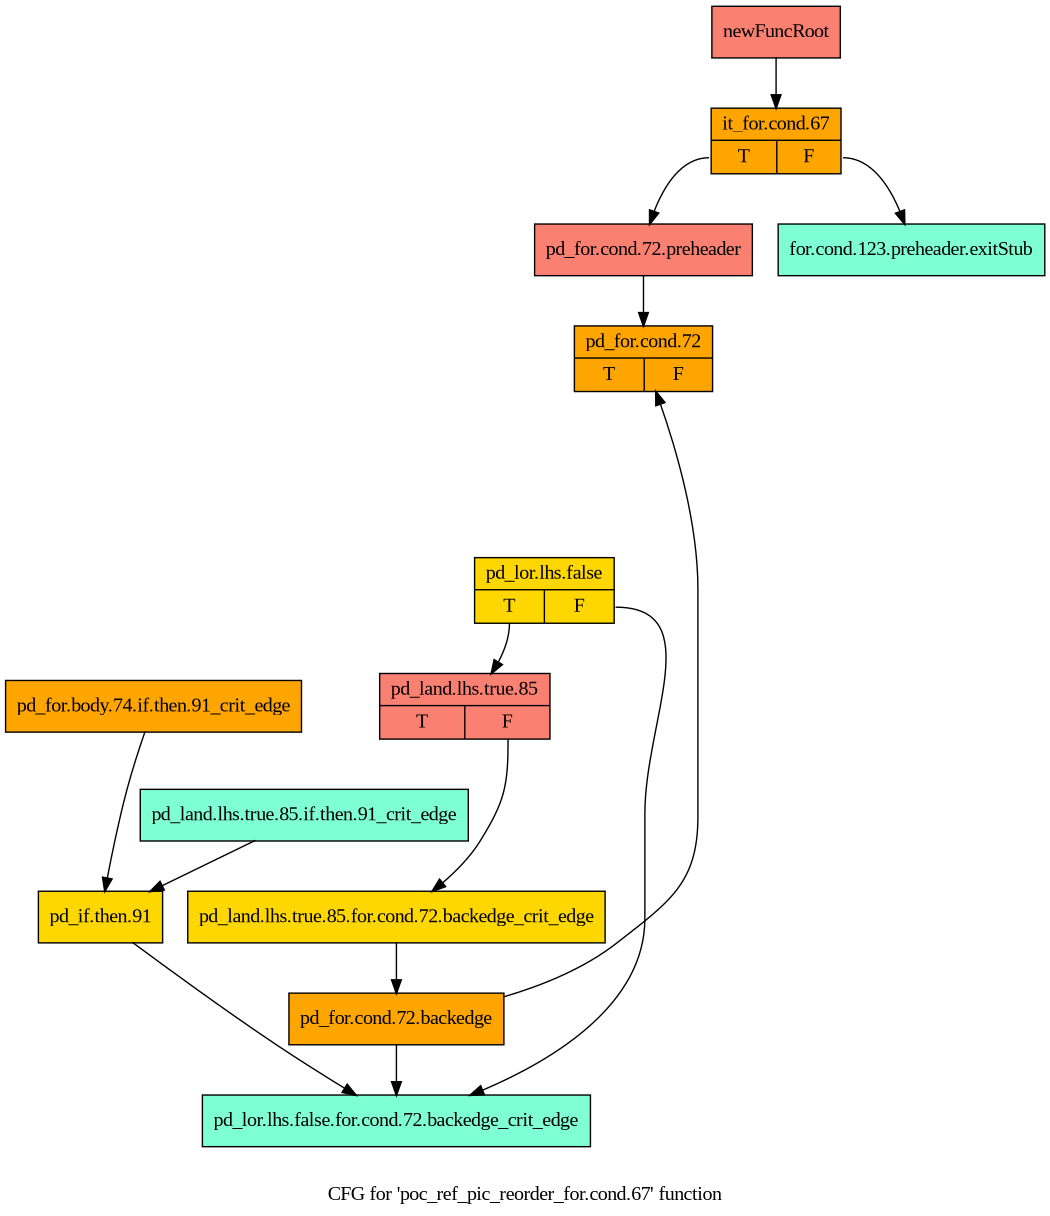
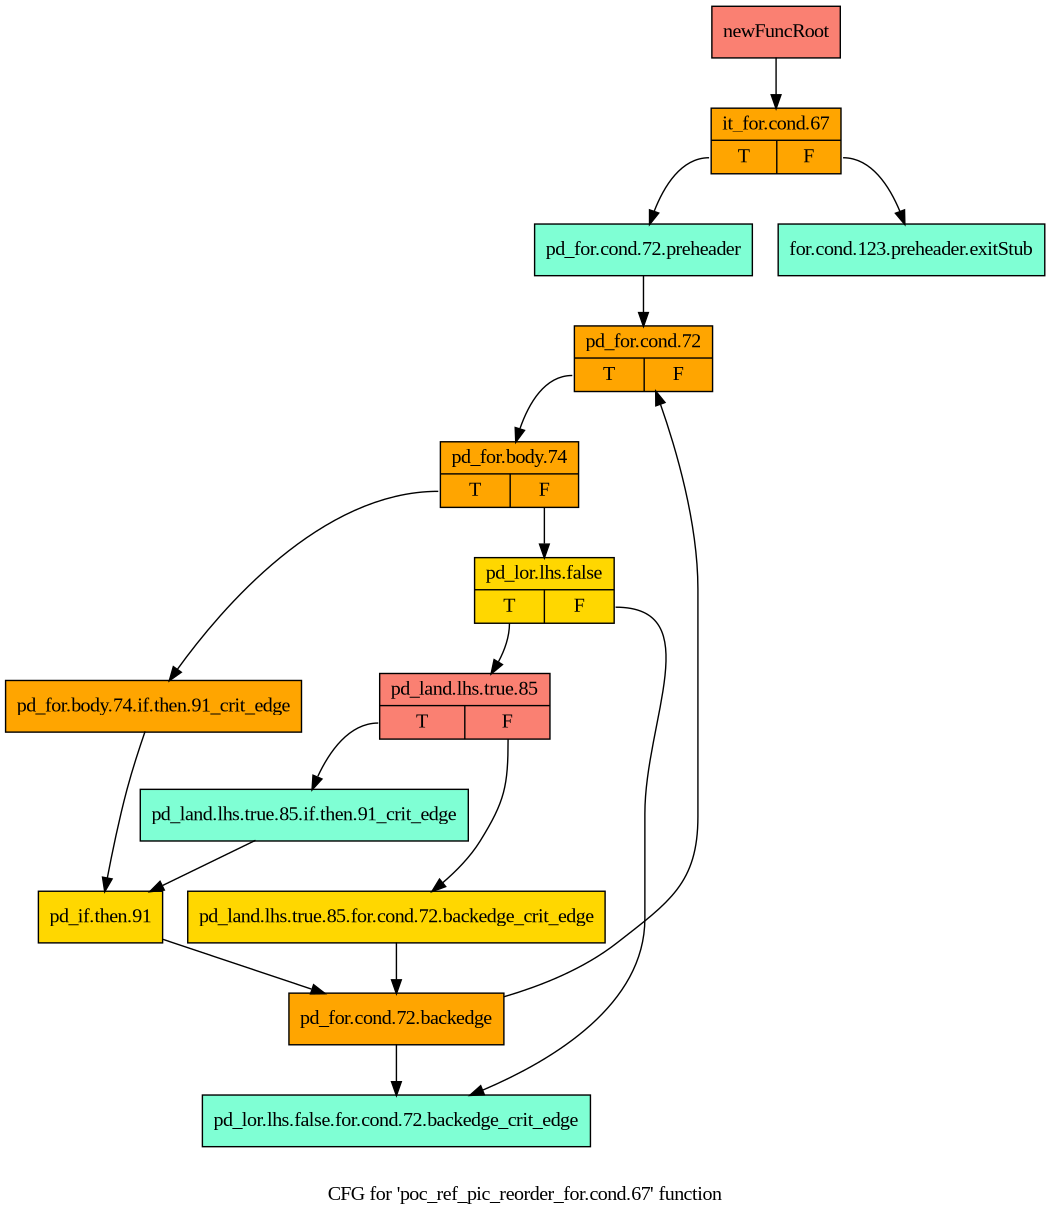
(643, 250) -> (643, 250)
none -> (509, 475)
none -> (341, 741)
(237, 1018) -> (237, 964)
